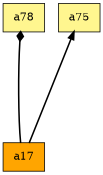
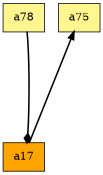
(19, 92) -> (29, 83)
